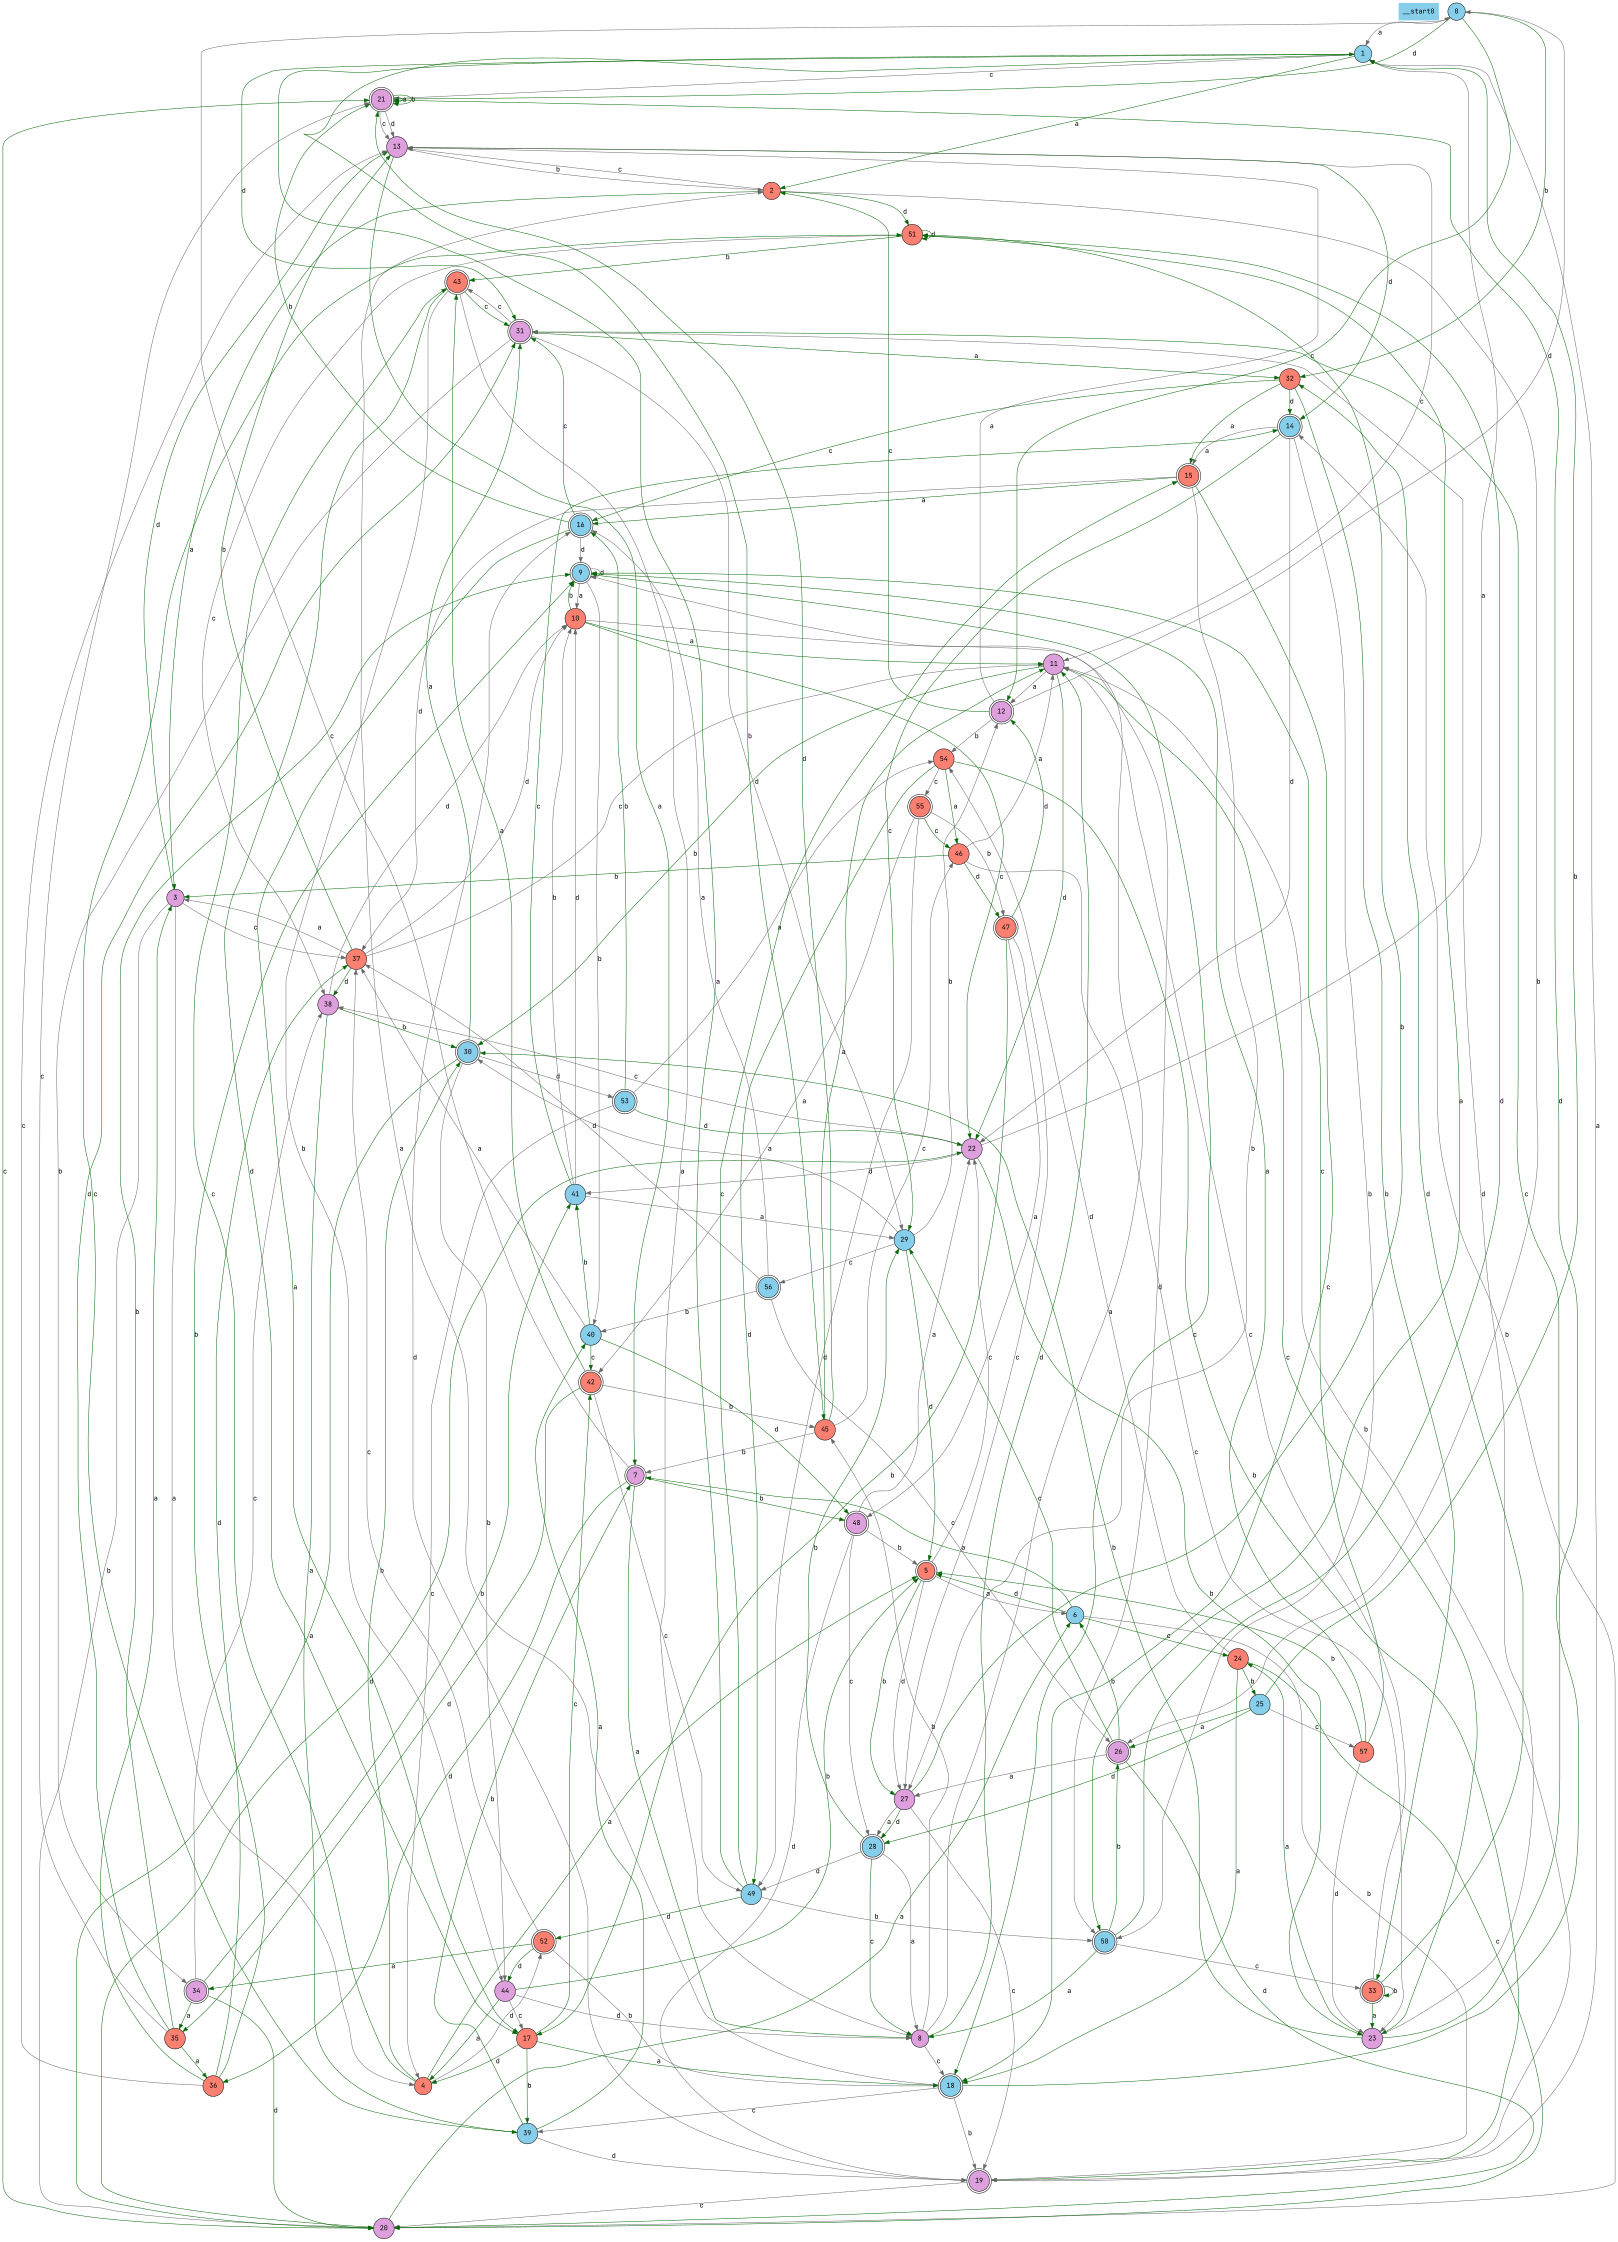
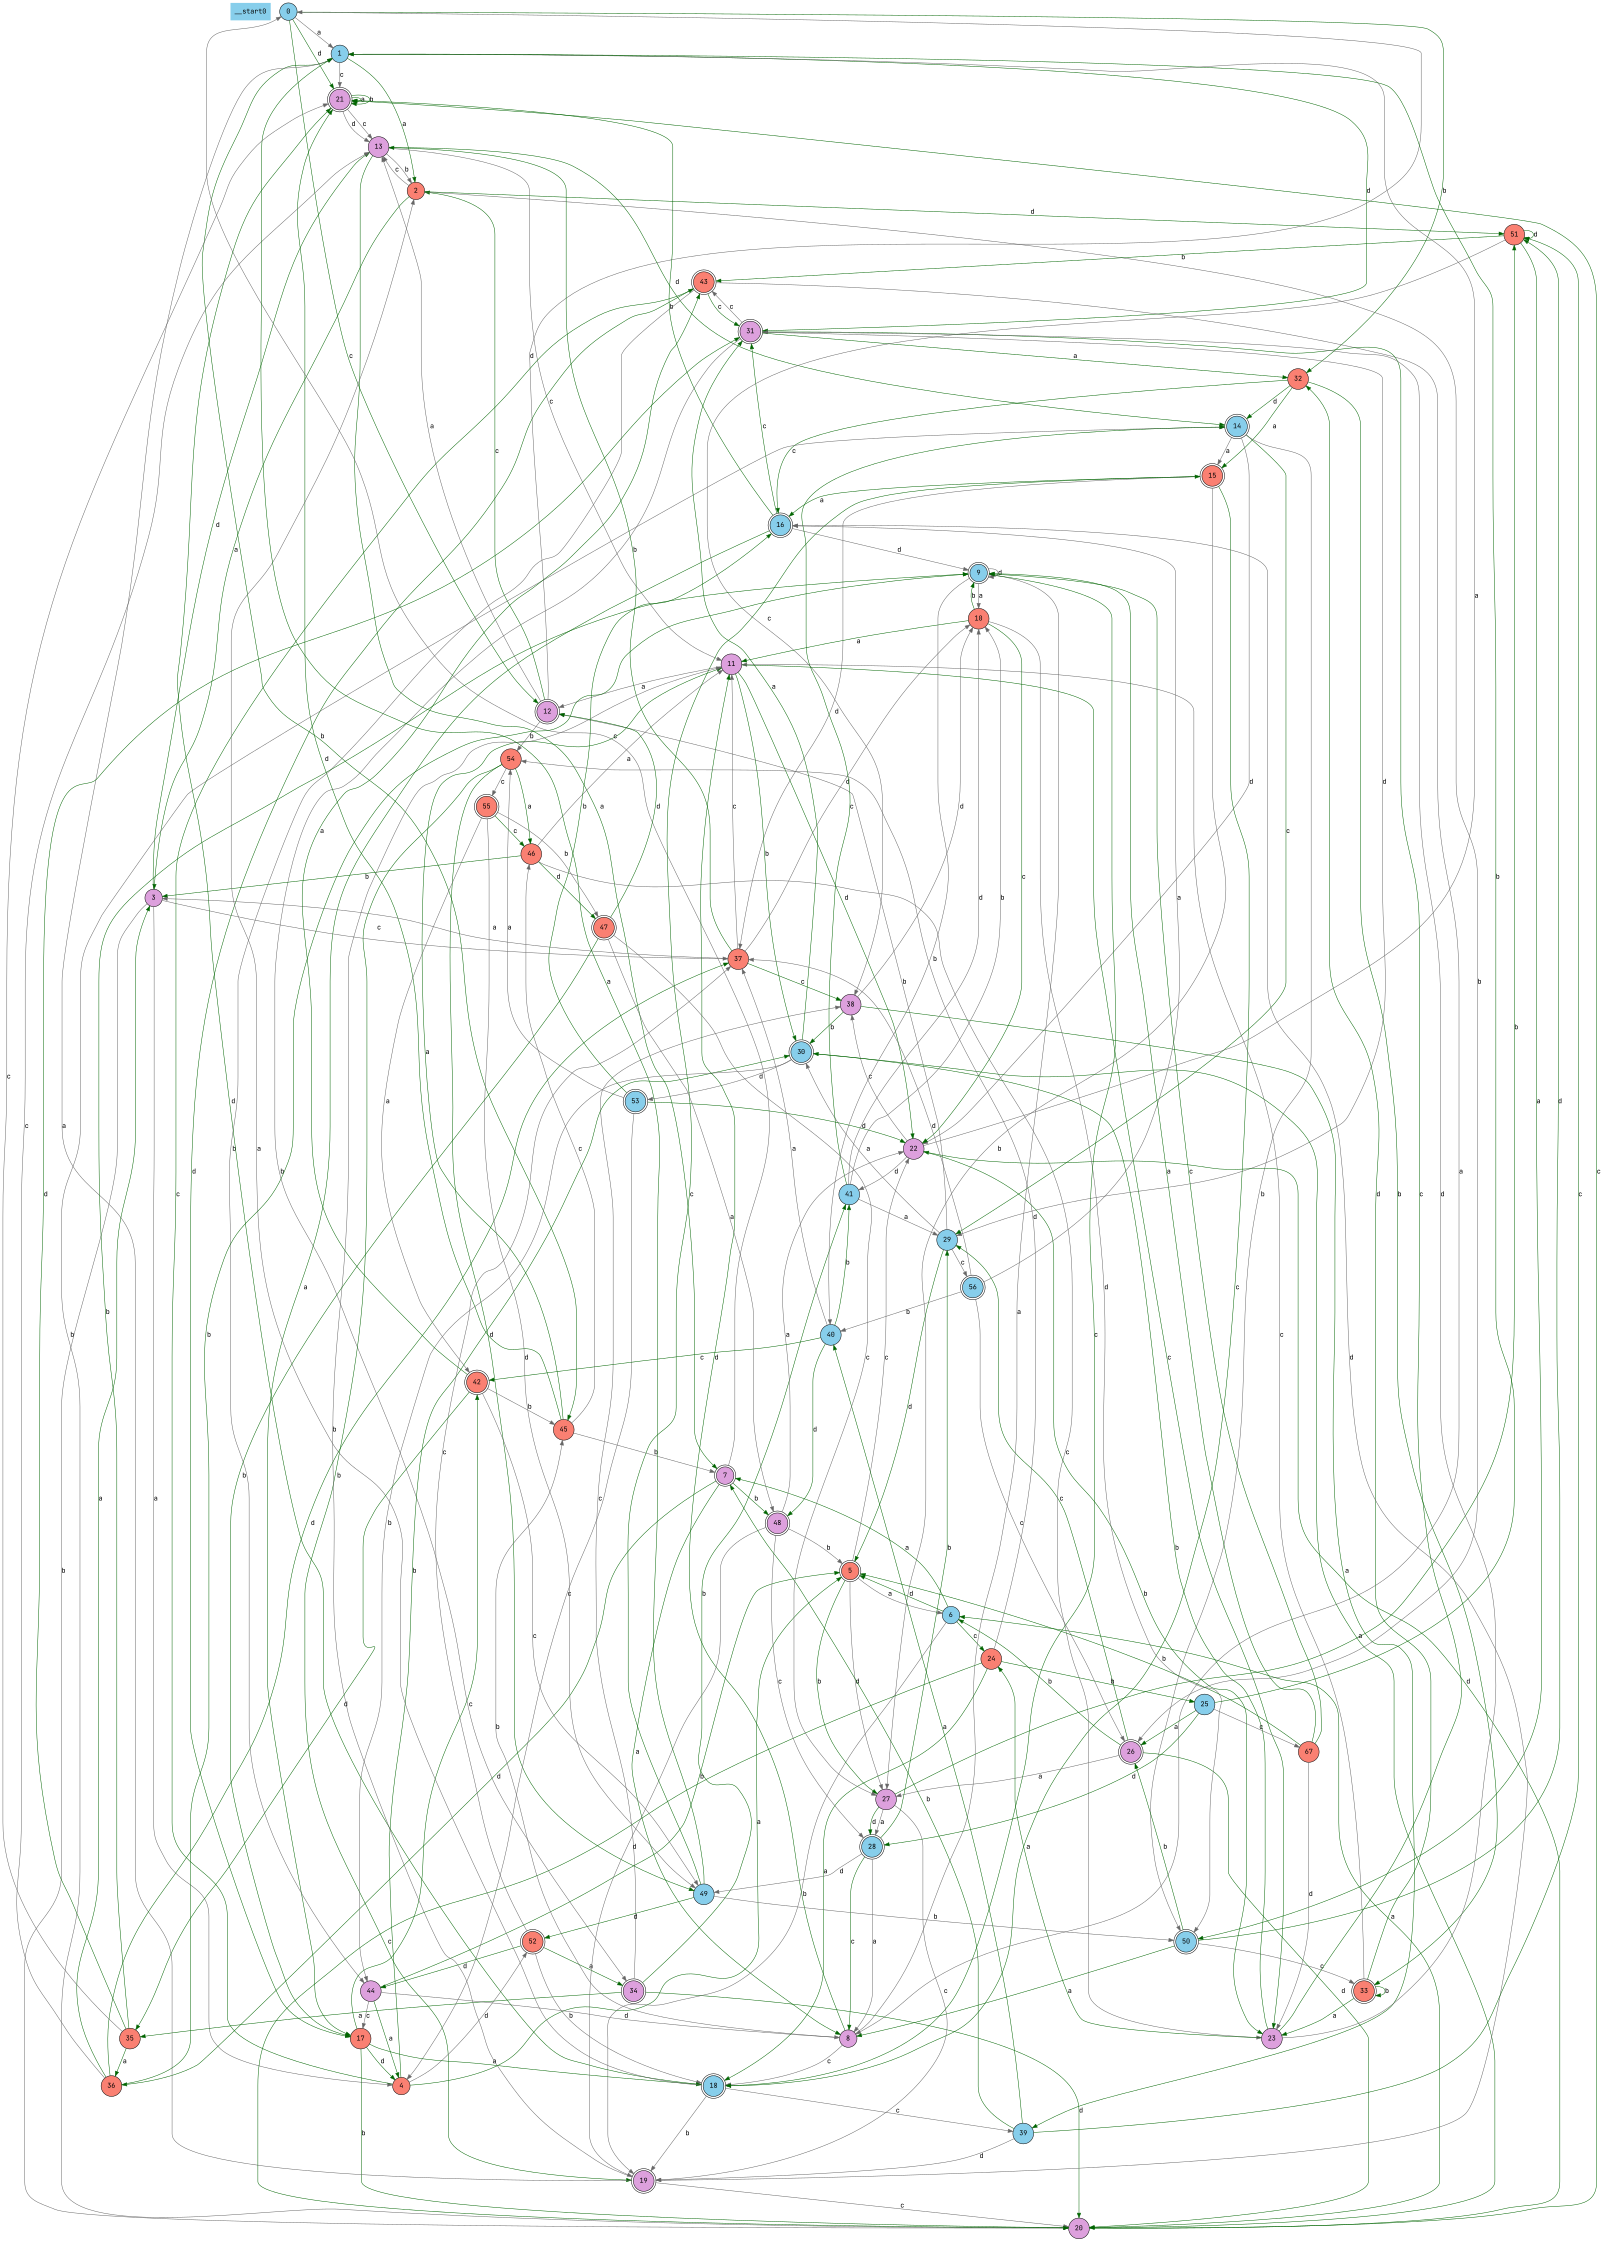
(346, 982) -> (803, 982)
(1364, 1752) -> (1309, 1752)
(527, 2084) -> (644, 2216)
